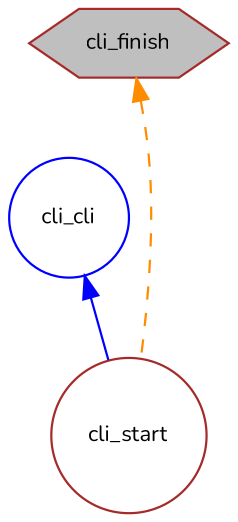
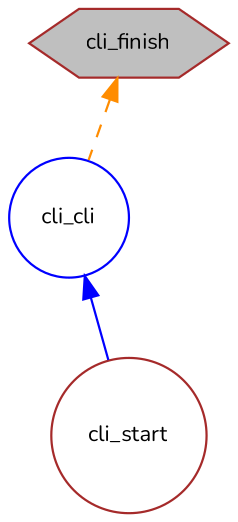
(151, 229) -> (99, 130)
